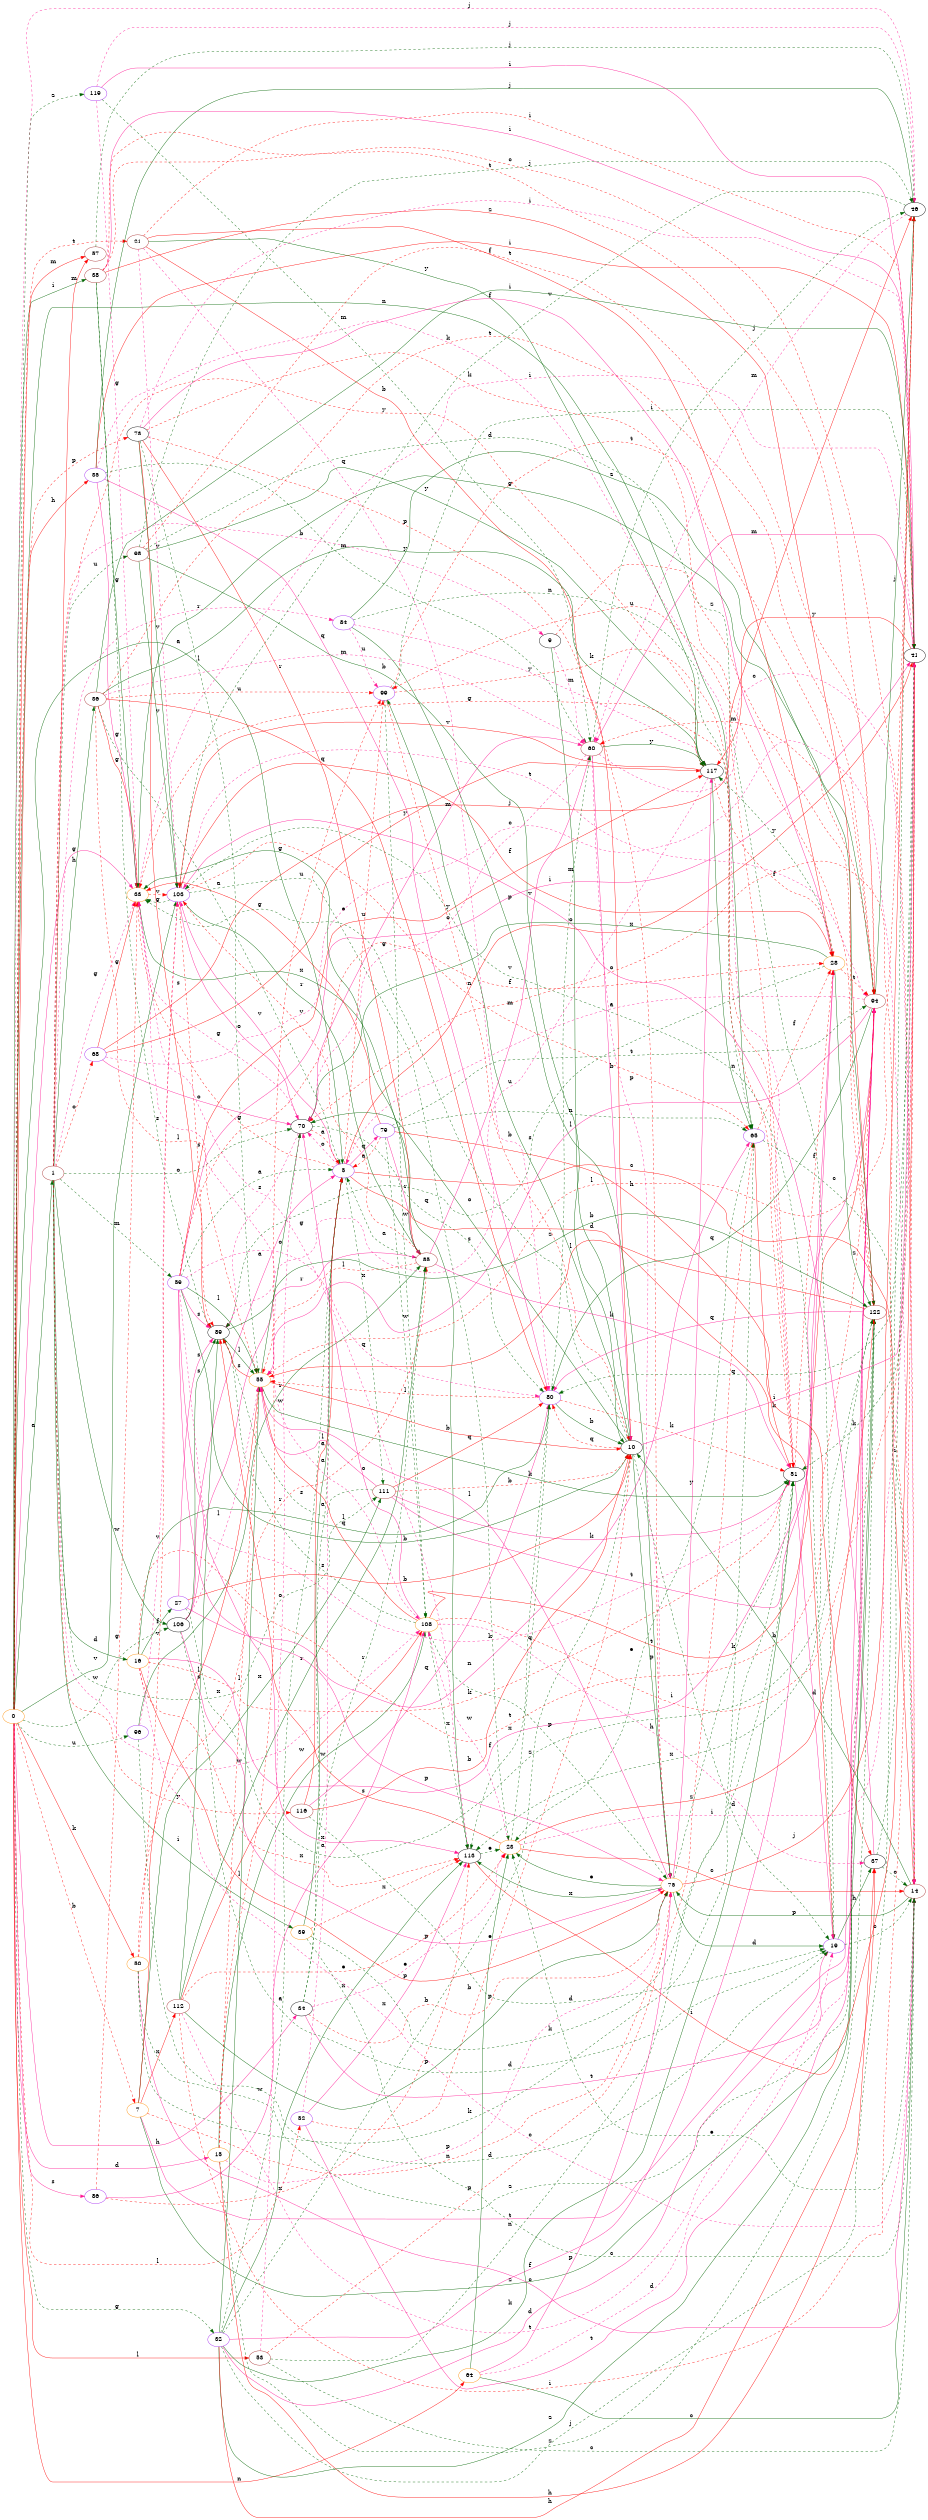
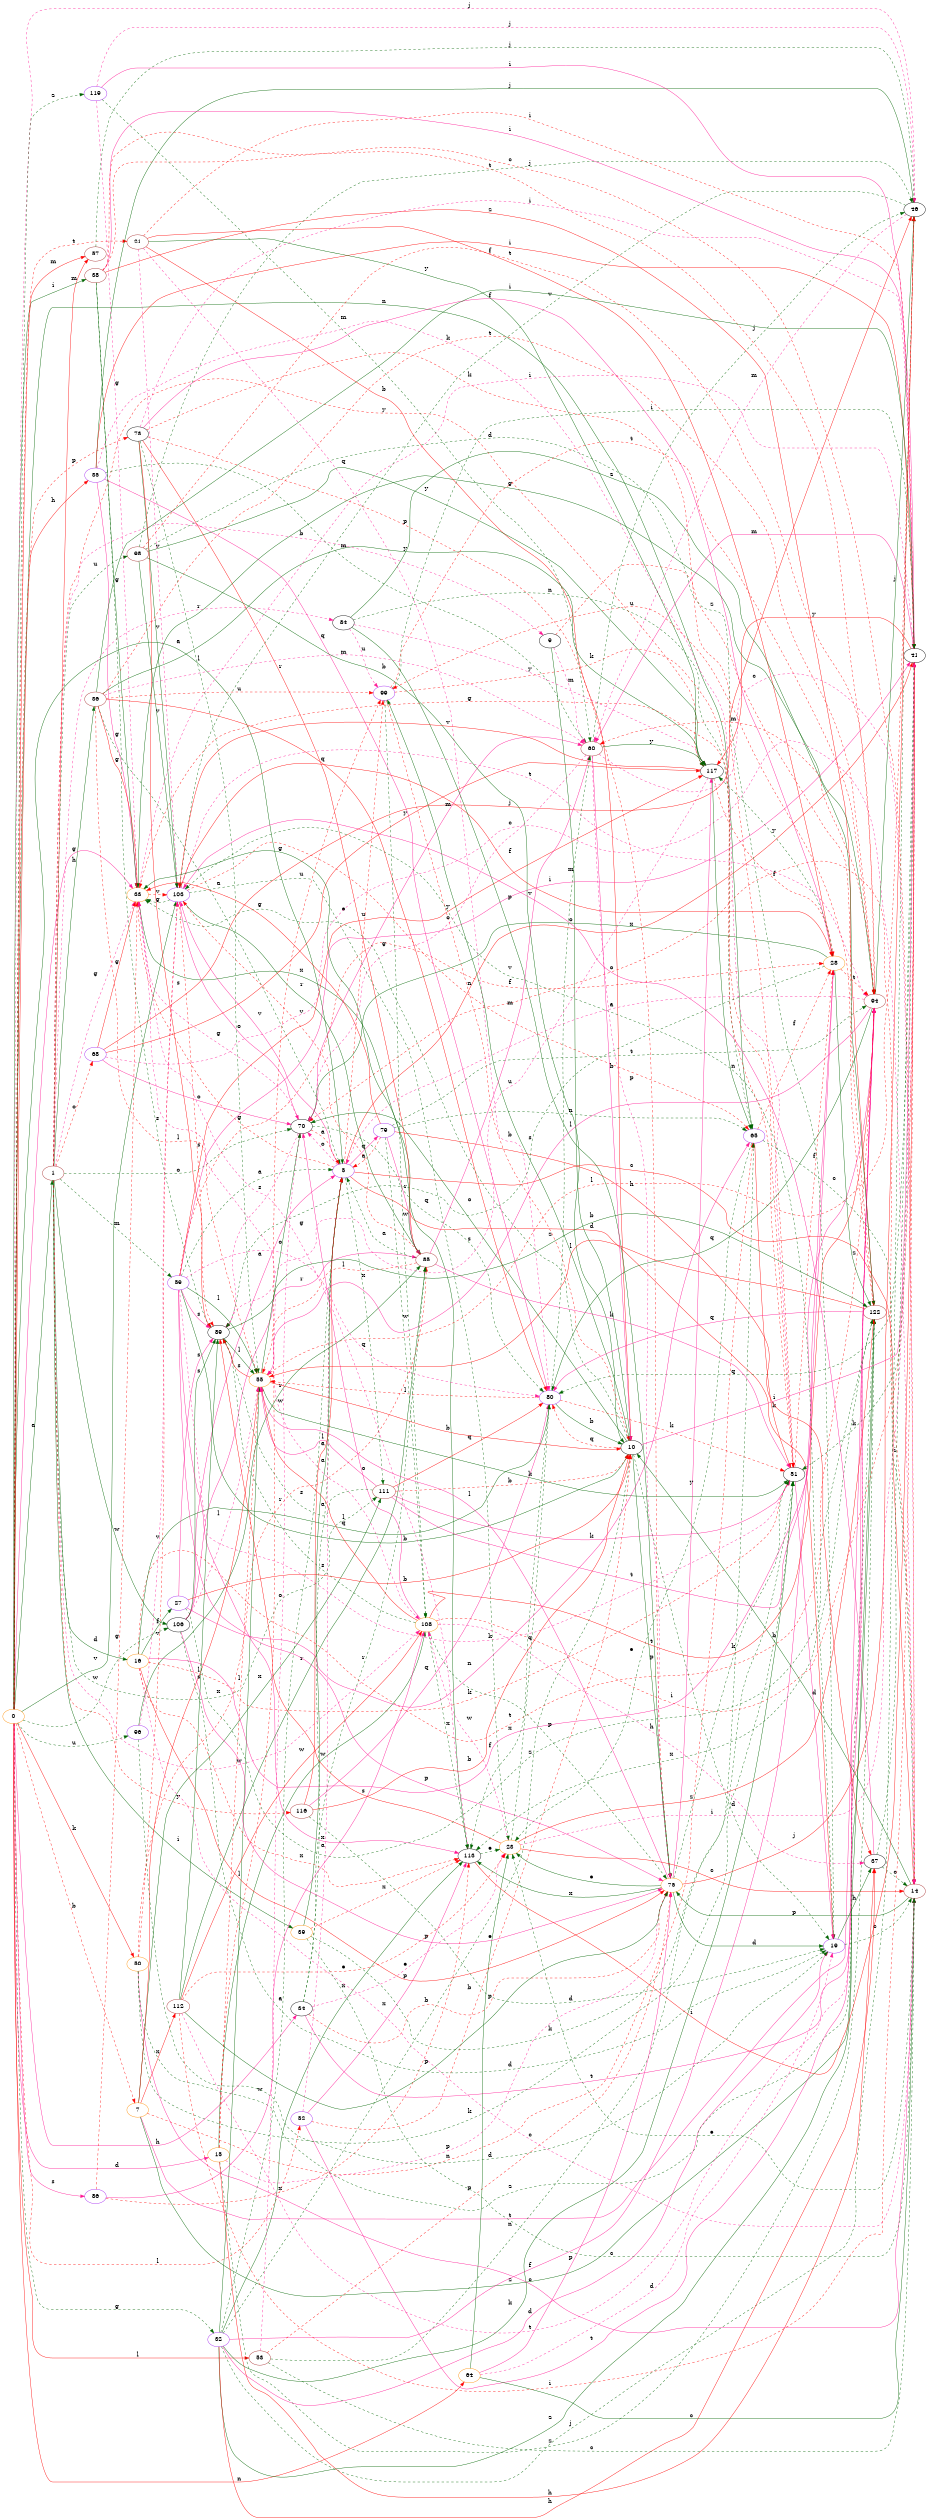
(343, 623) -> (343, 623)
